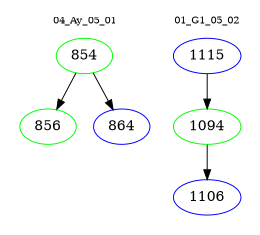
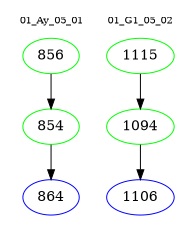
(85, 21) -> (52, 21)
(207, 56) -> (140, 56)
(69, 87) -> (51, 87)
